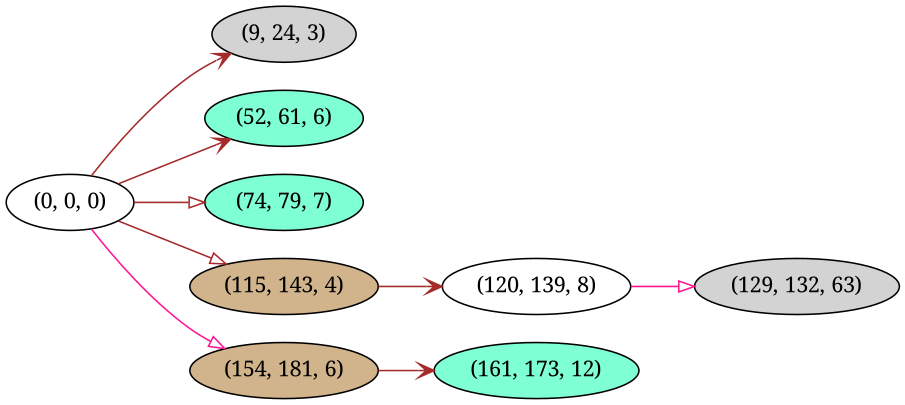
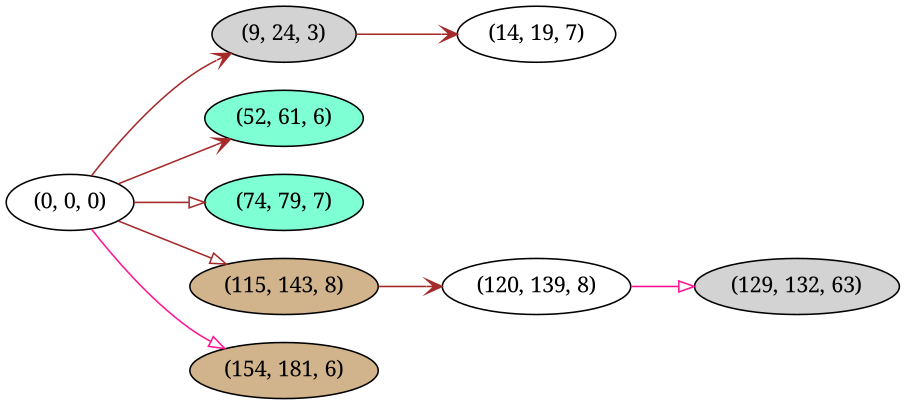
none -> (537, 34)
(284, 286) -> (284, 286)
(537, 371) -> none
